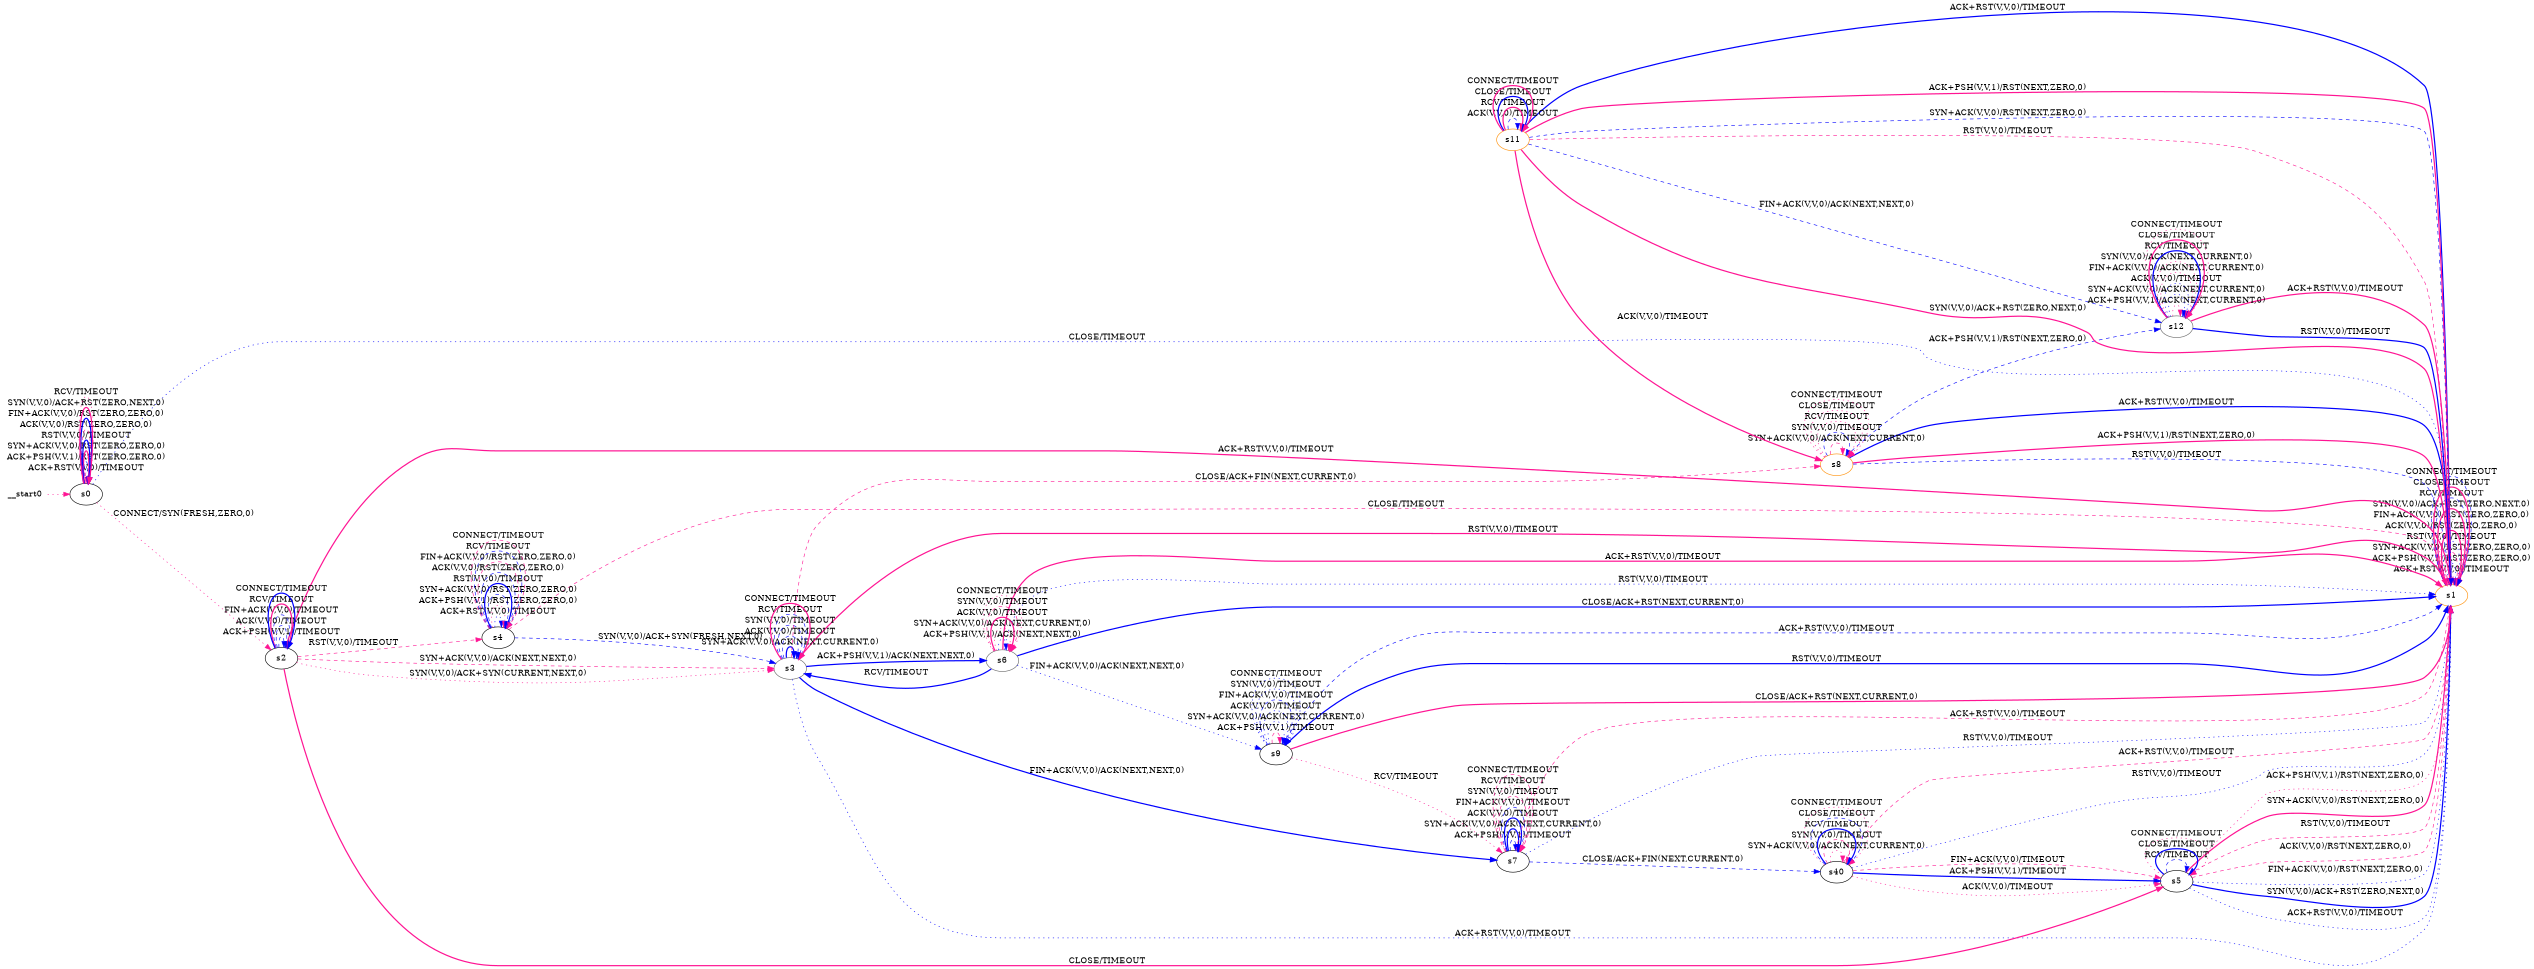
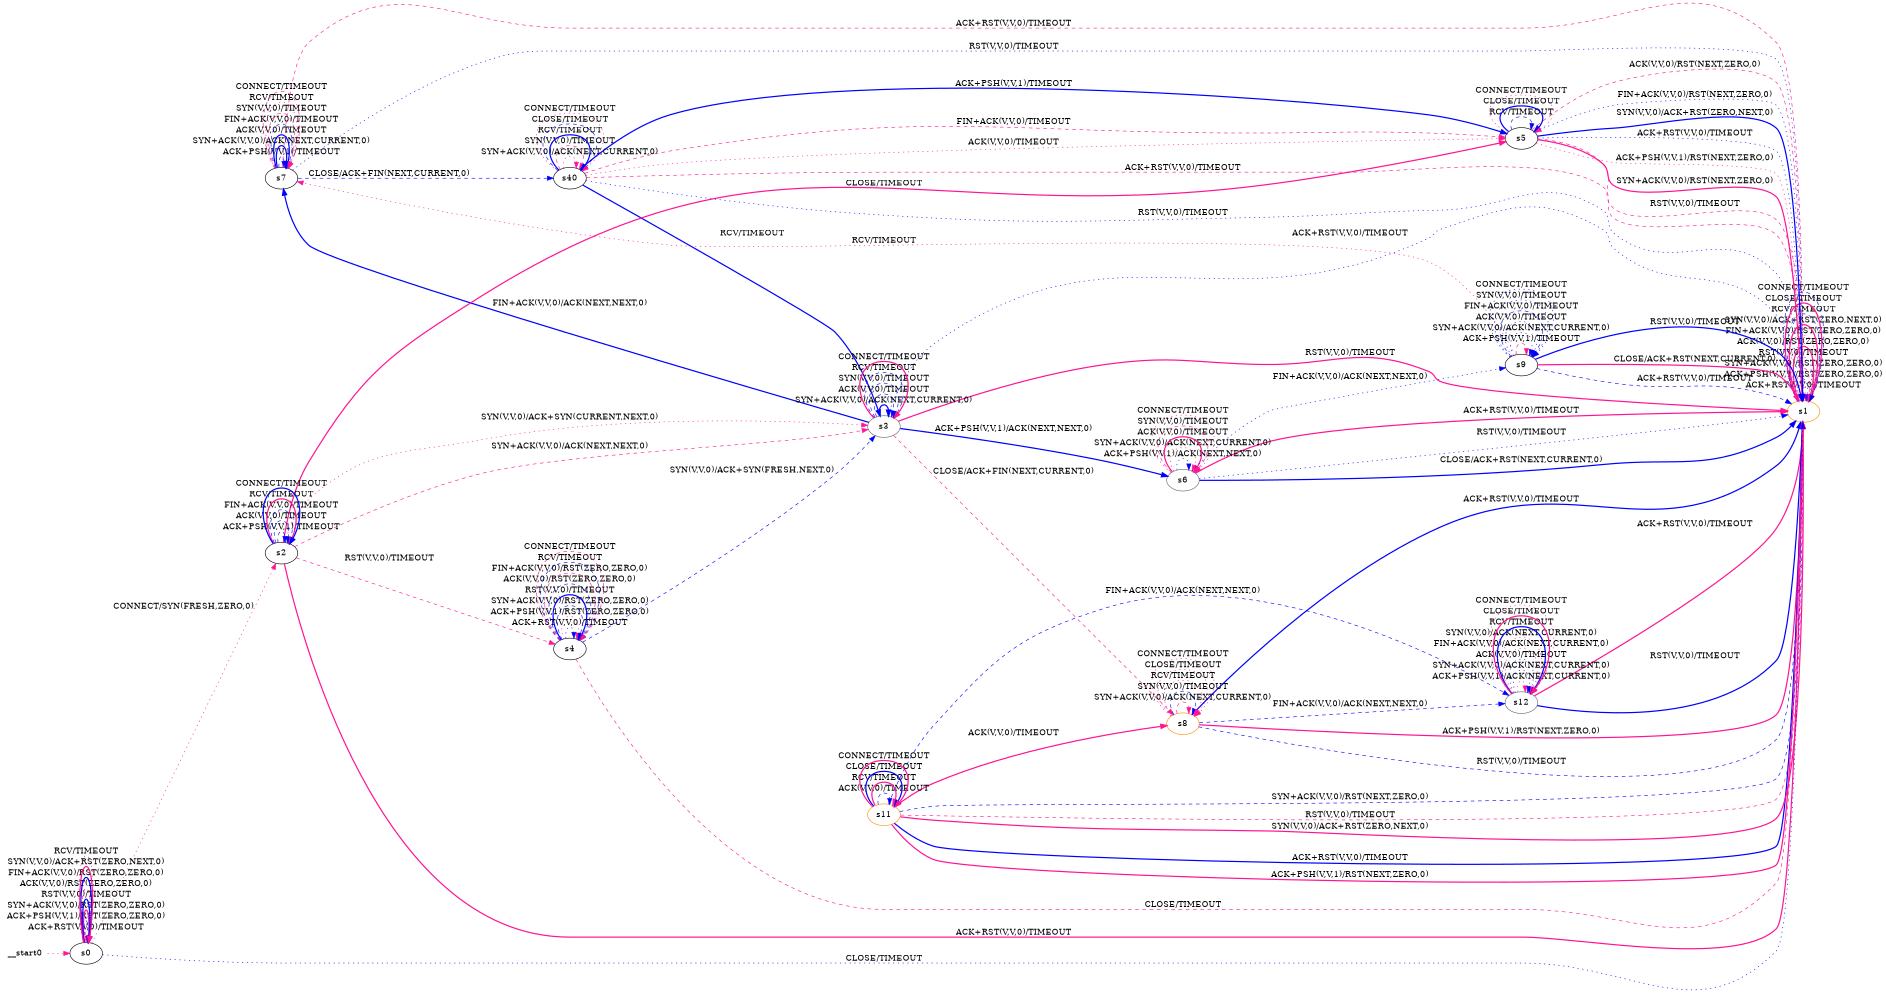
(2008, 339) -> (1350, 704)
(902, 688) -> (749, 279)
